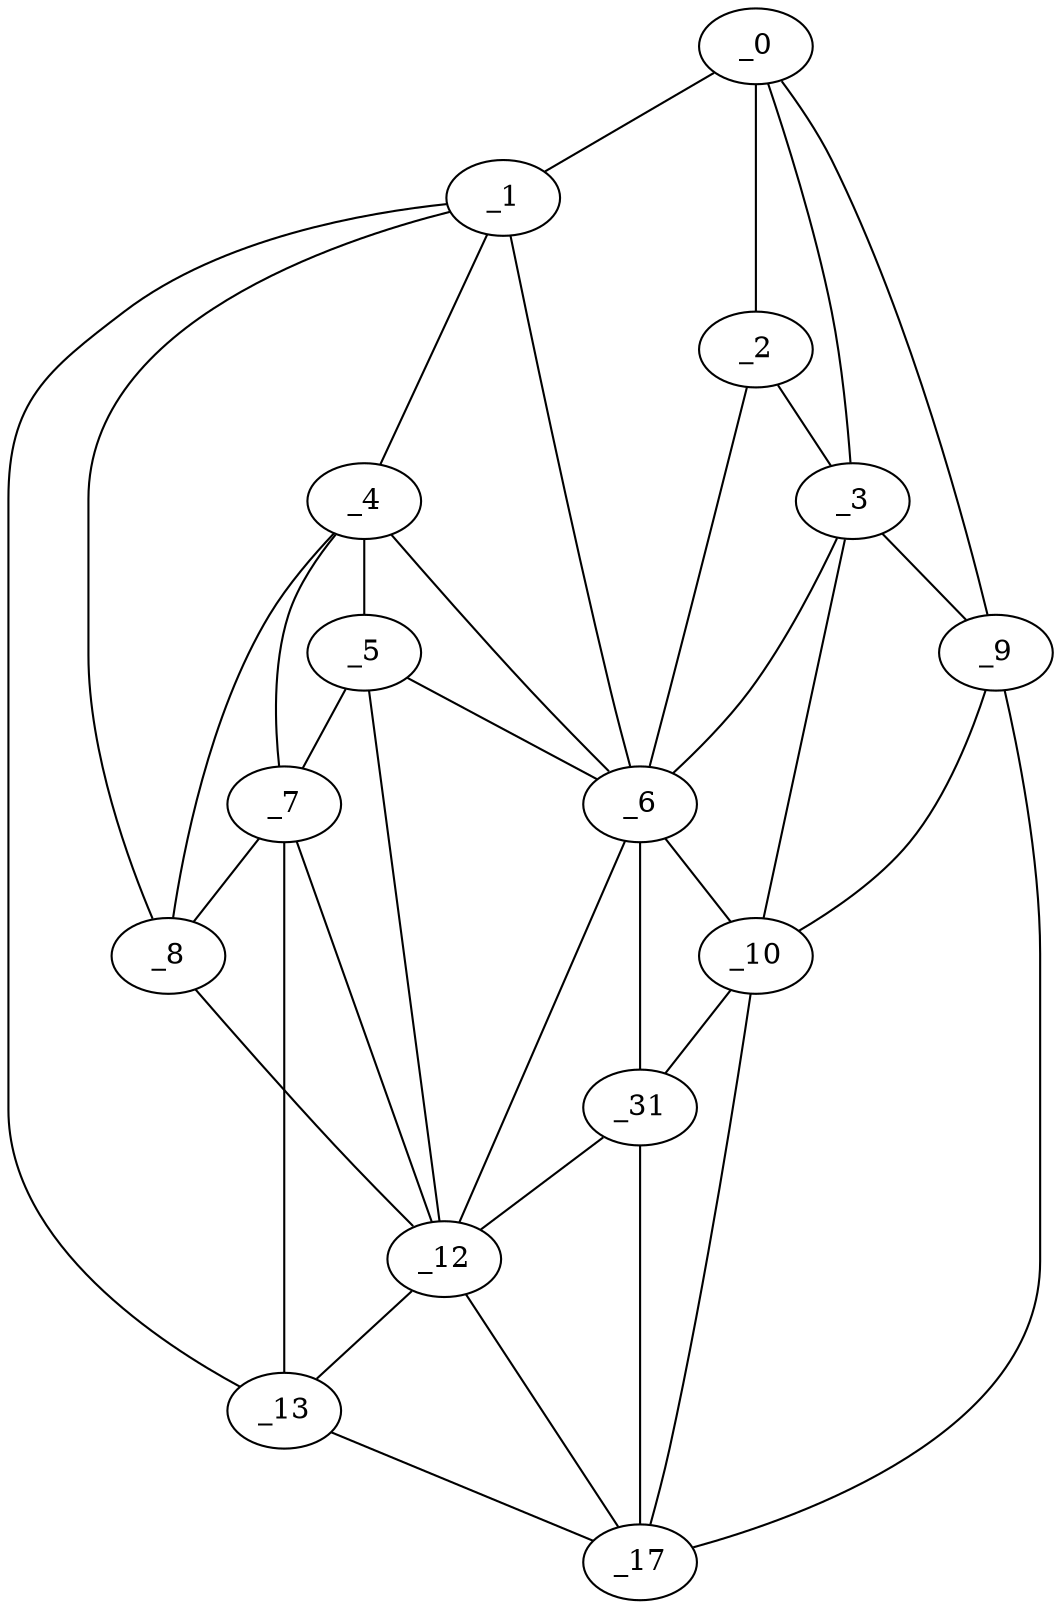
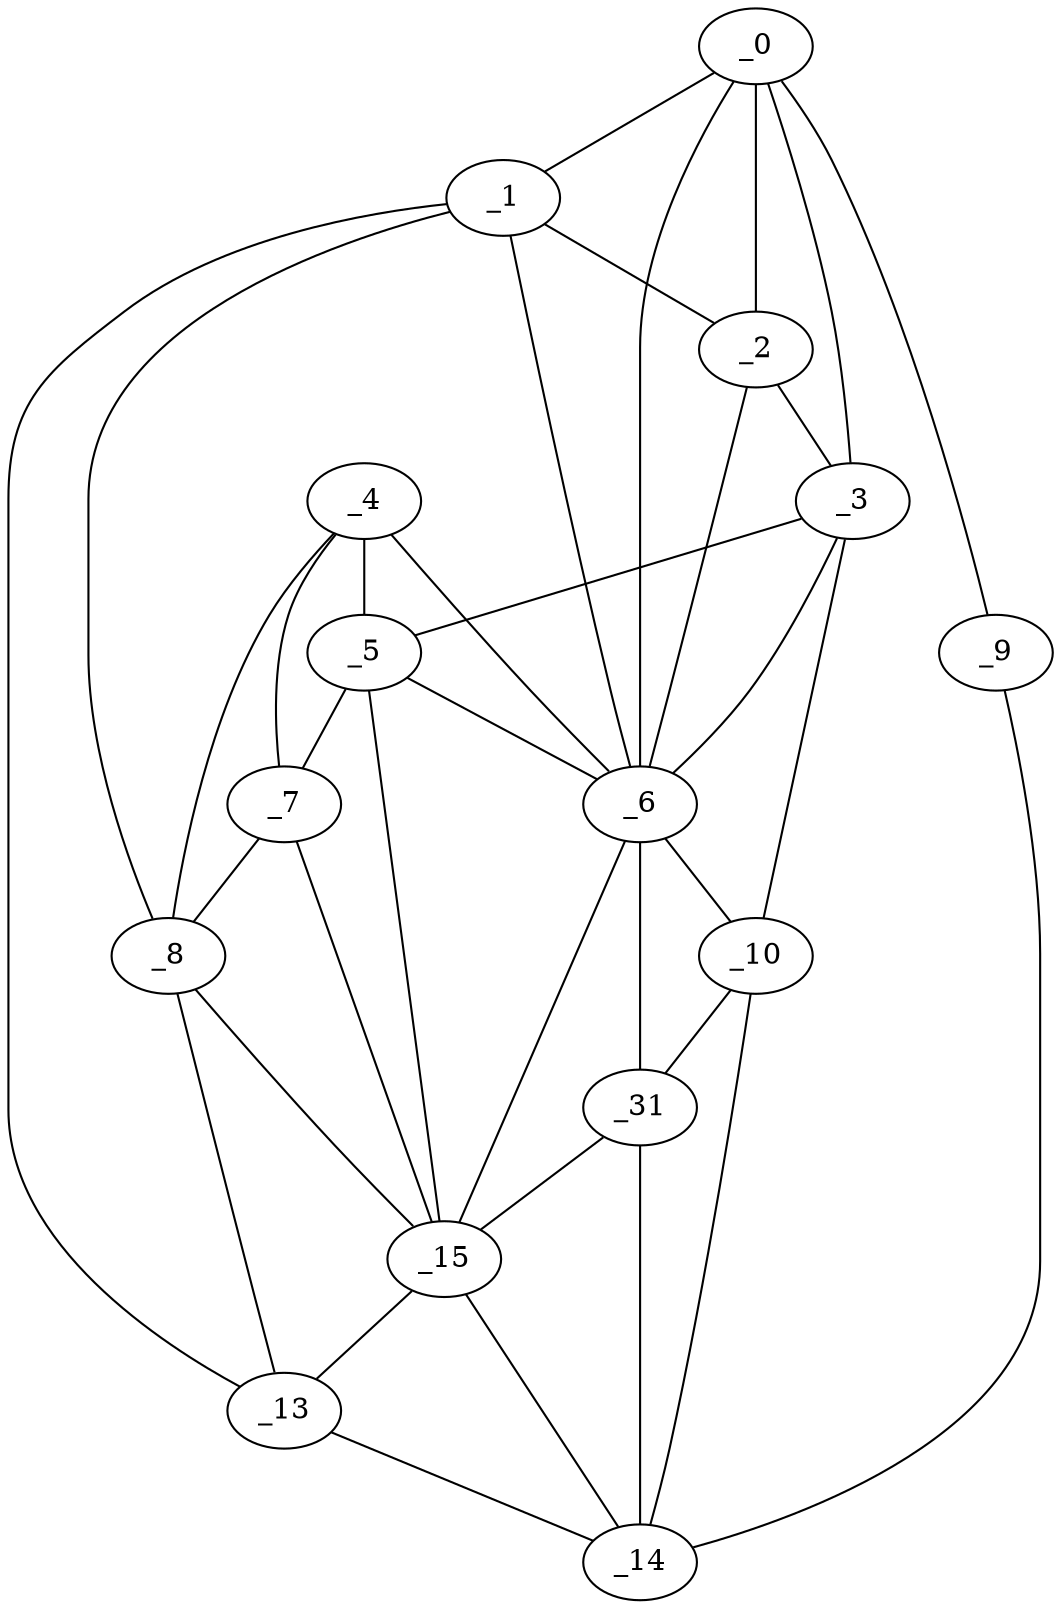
(434, 349) -> (630, 274)
none -> (640, 414)
(924, 577) -> (608, 577)
(918, 831) -> none
(284, 1120) -> (225, 1183)
(444, 1259) -> (444, 1259)
(640, 1562) -> (640, 1562)
